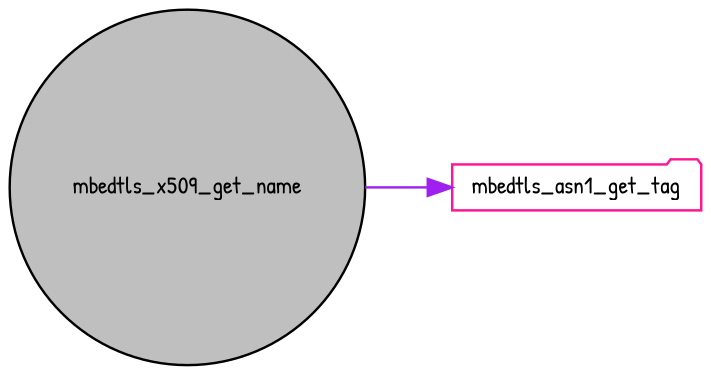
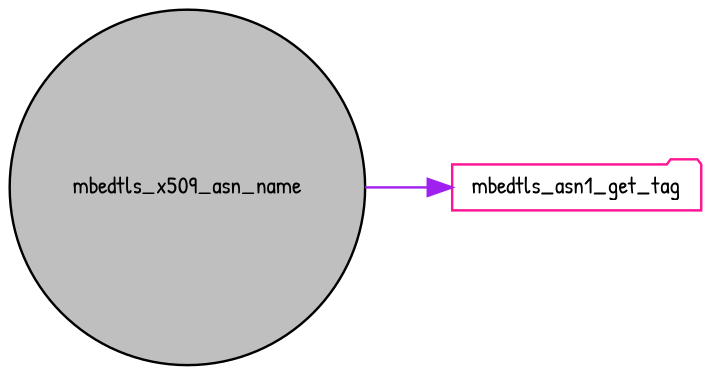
(187, 187) -> (187, 187)
